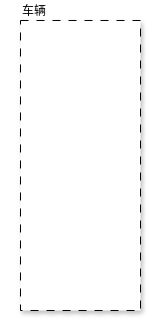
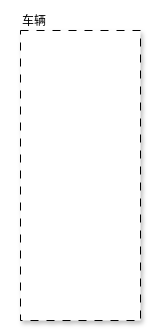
(81, 166) -> (81, 176)
